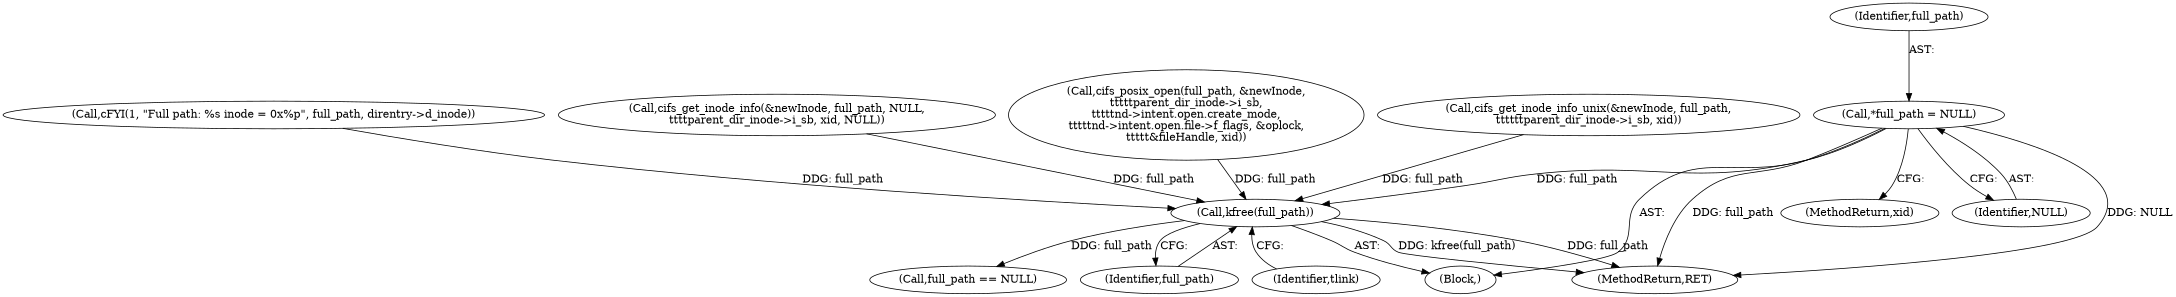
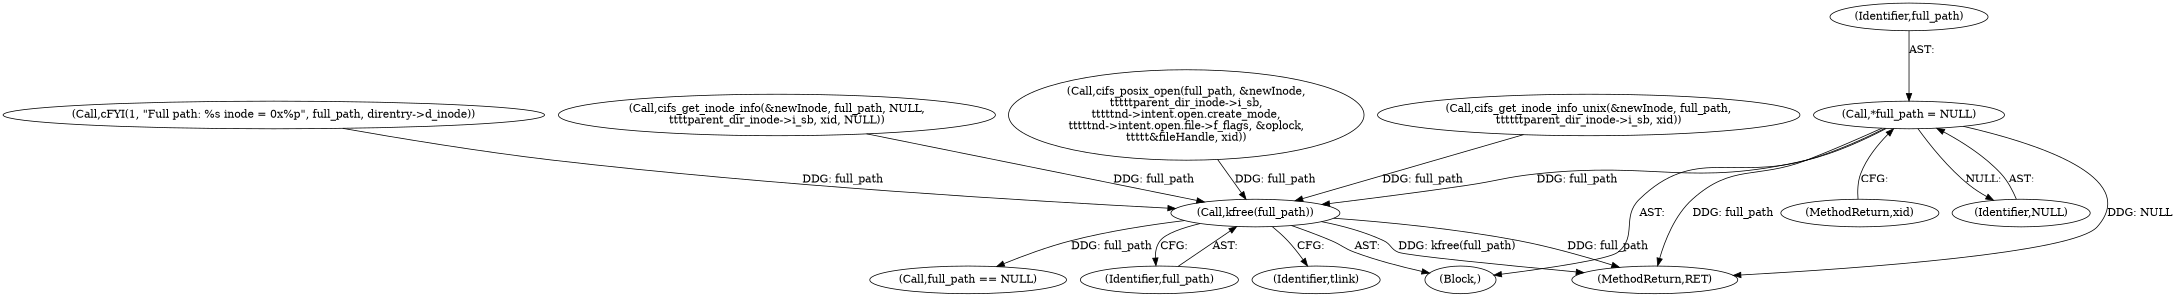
(1902, 164) -> (1865, 163)
(1985, 180) -> (1985, 180)
(1259, 256) -> (1289, 242)
